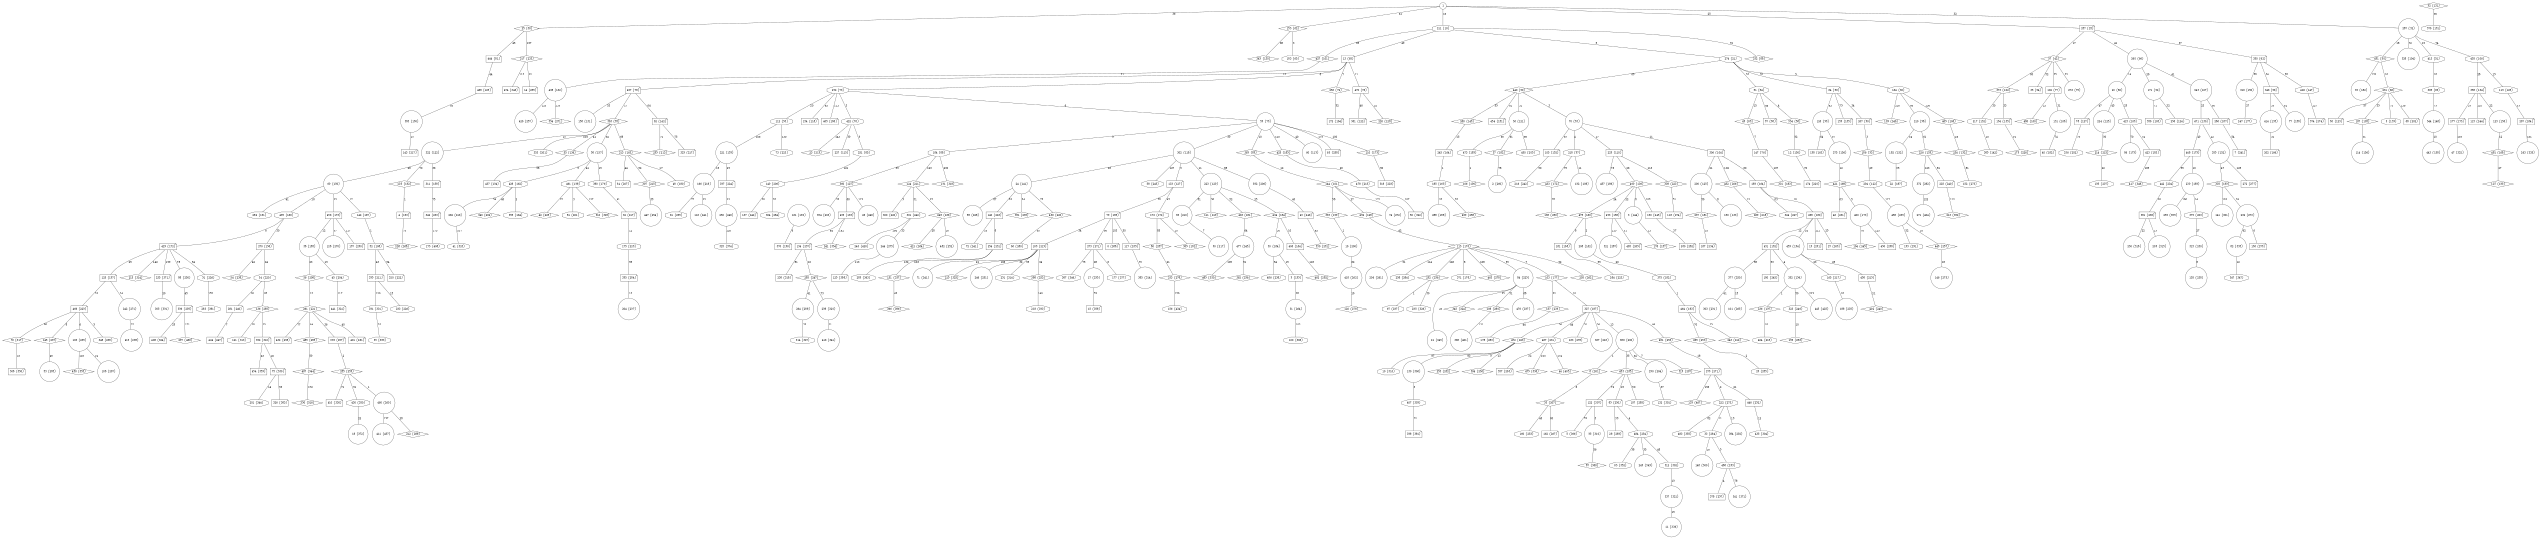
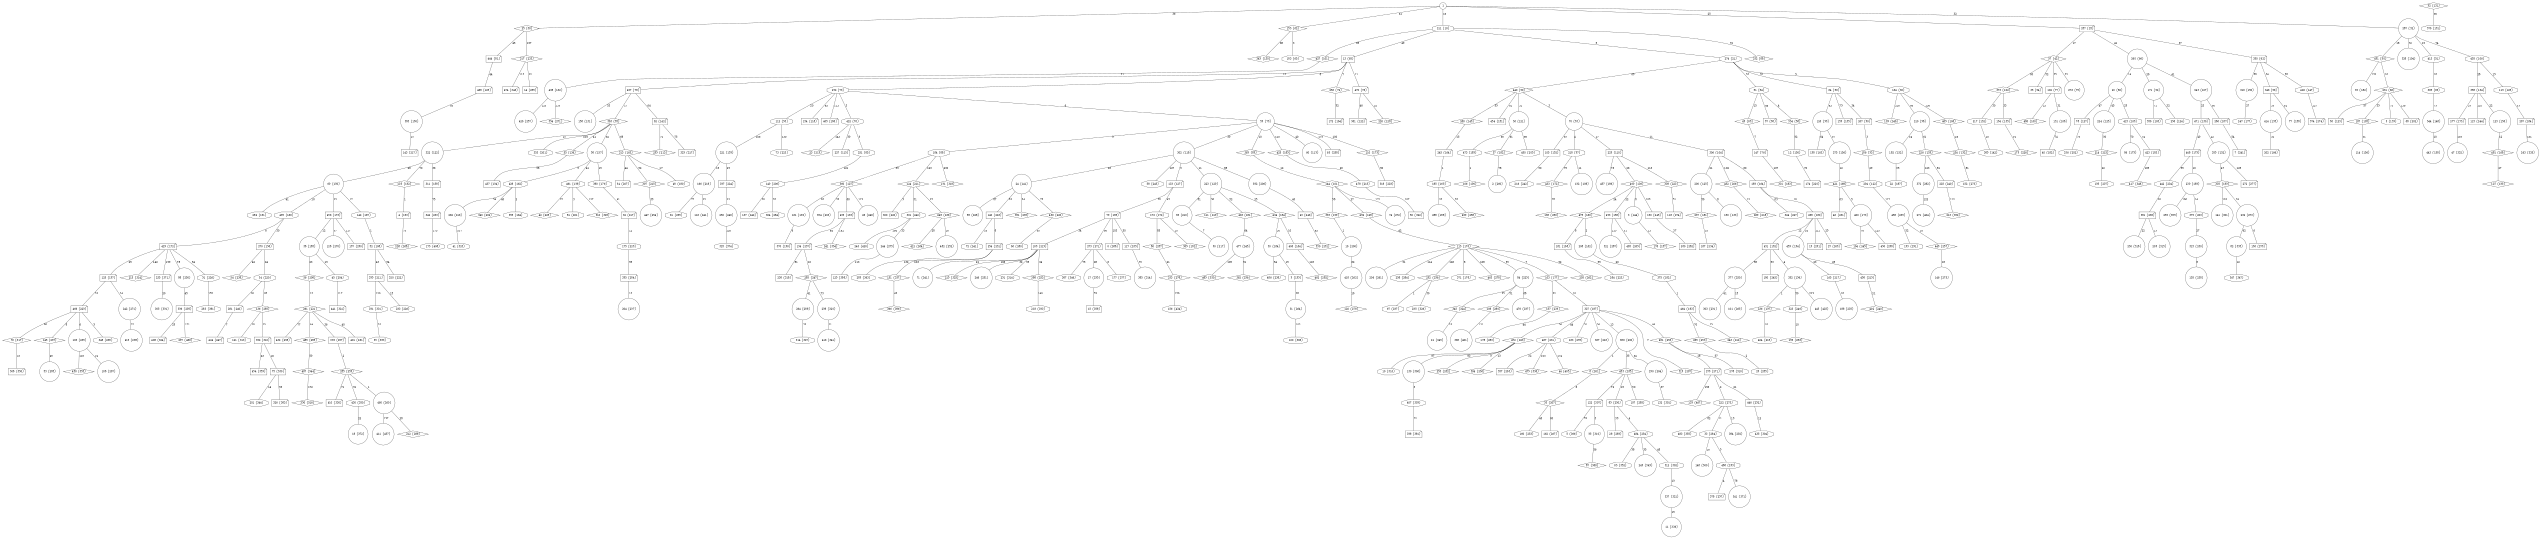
none -> (824, 196)
(1461, 292) -> (1450, 322)
(1657, 359) -> (1643, 338)
none -> (1736, 372)
